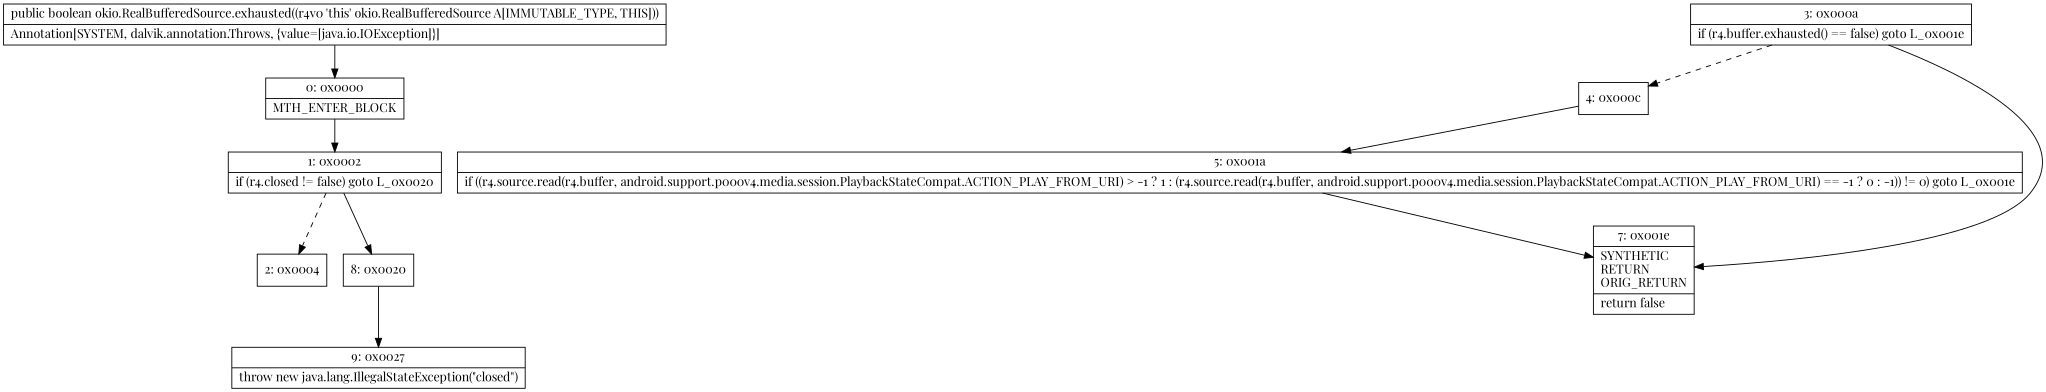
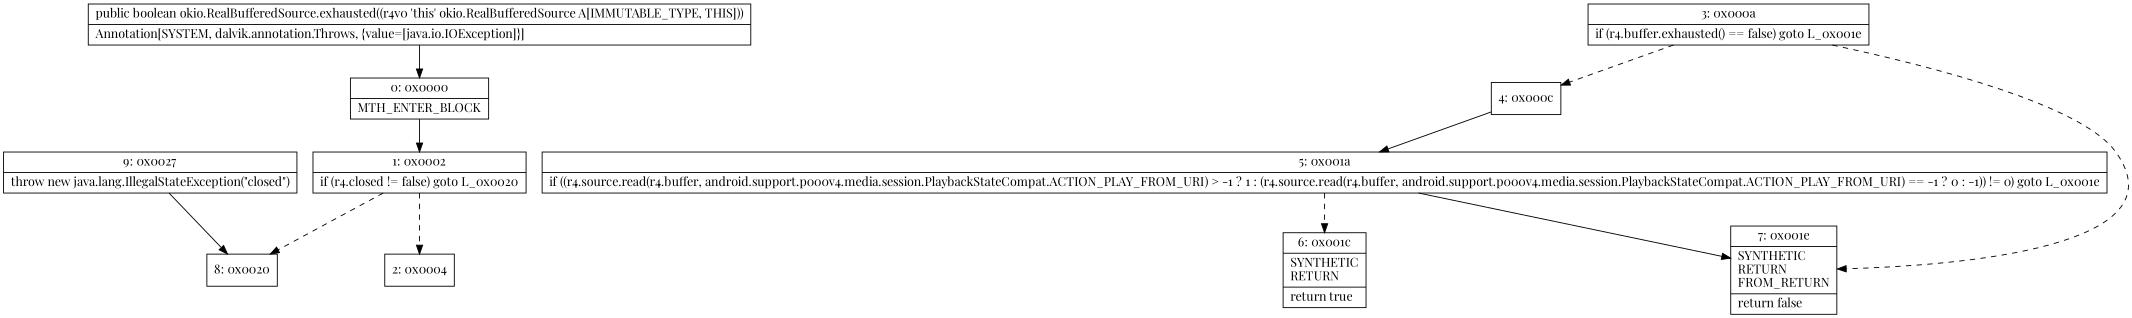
(356, 219) -> (331, 221)
(1986, 220) -> (2123, 170)
none -> (1325, 270)
(1644, 283) -> (1784, 283)
(379, 312) -> (195, 220)
